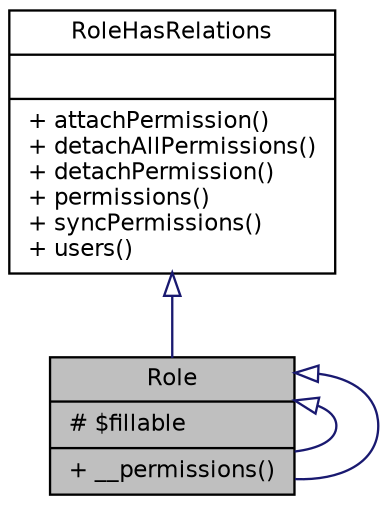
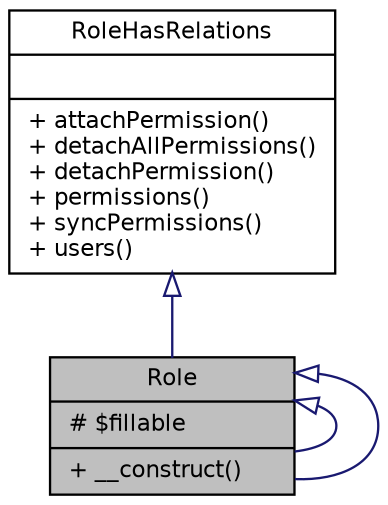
(172, 470) -> (156, 470)
